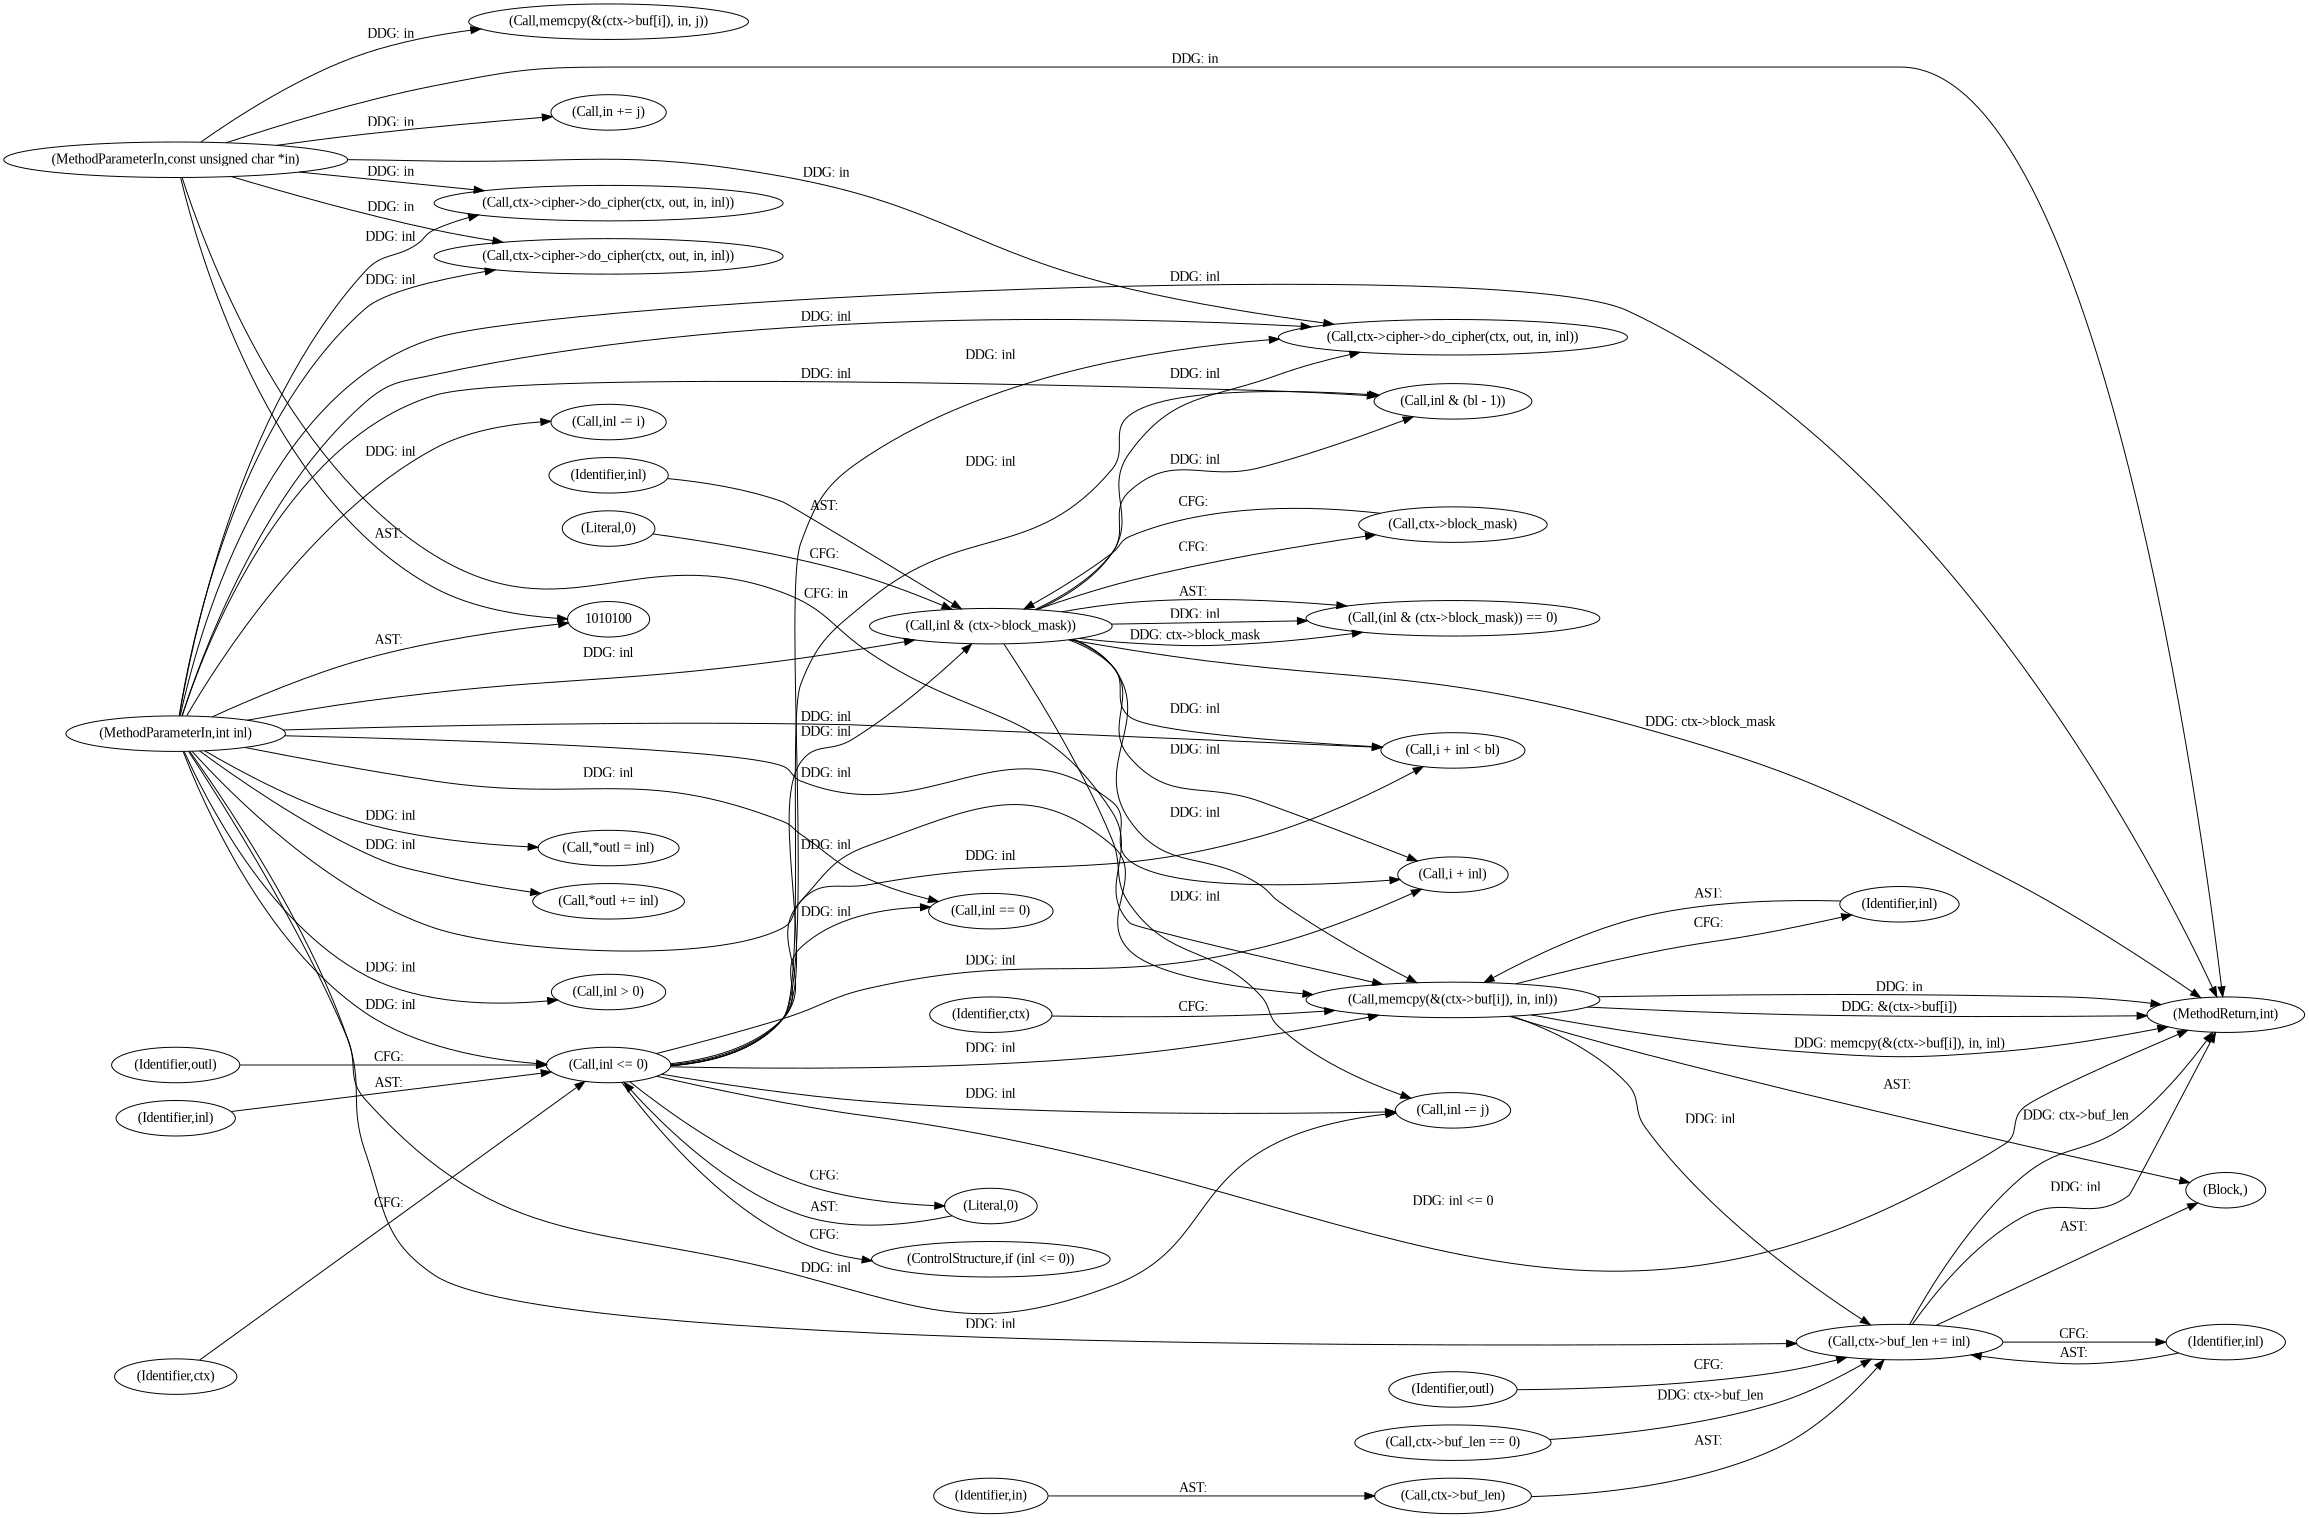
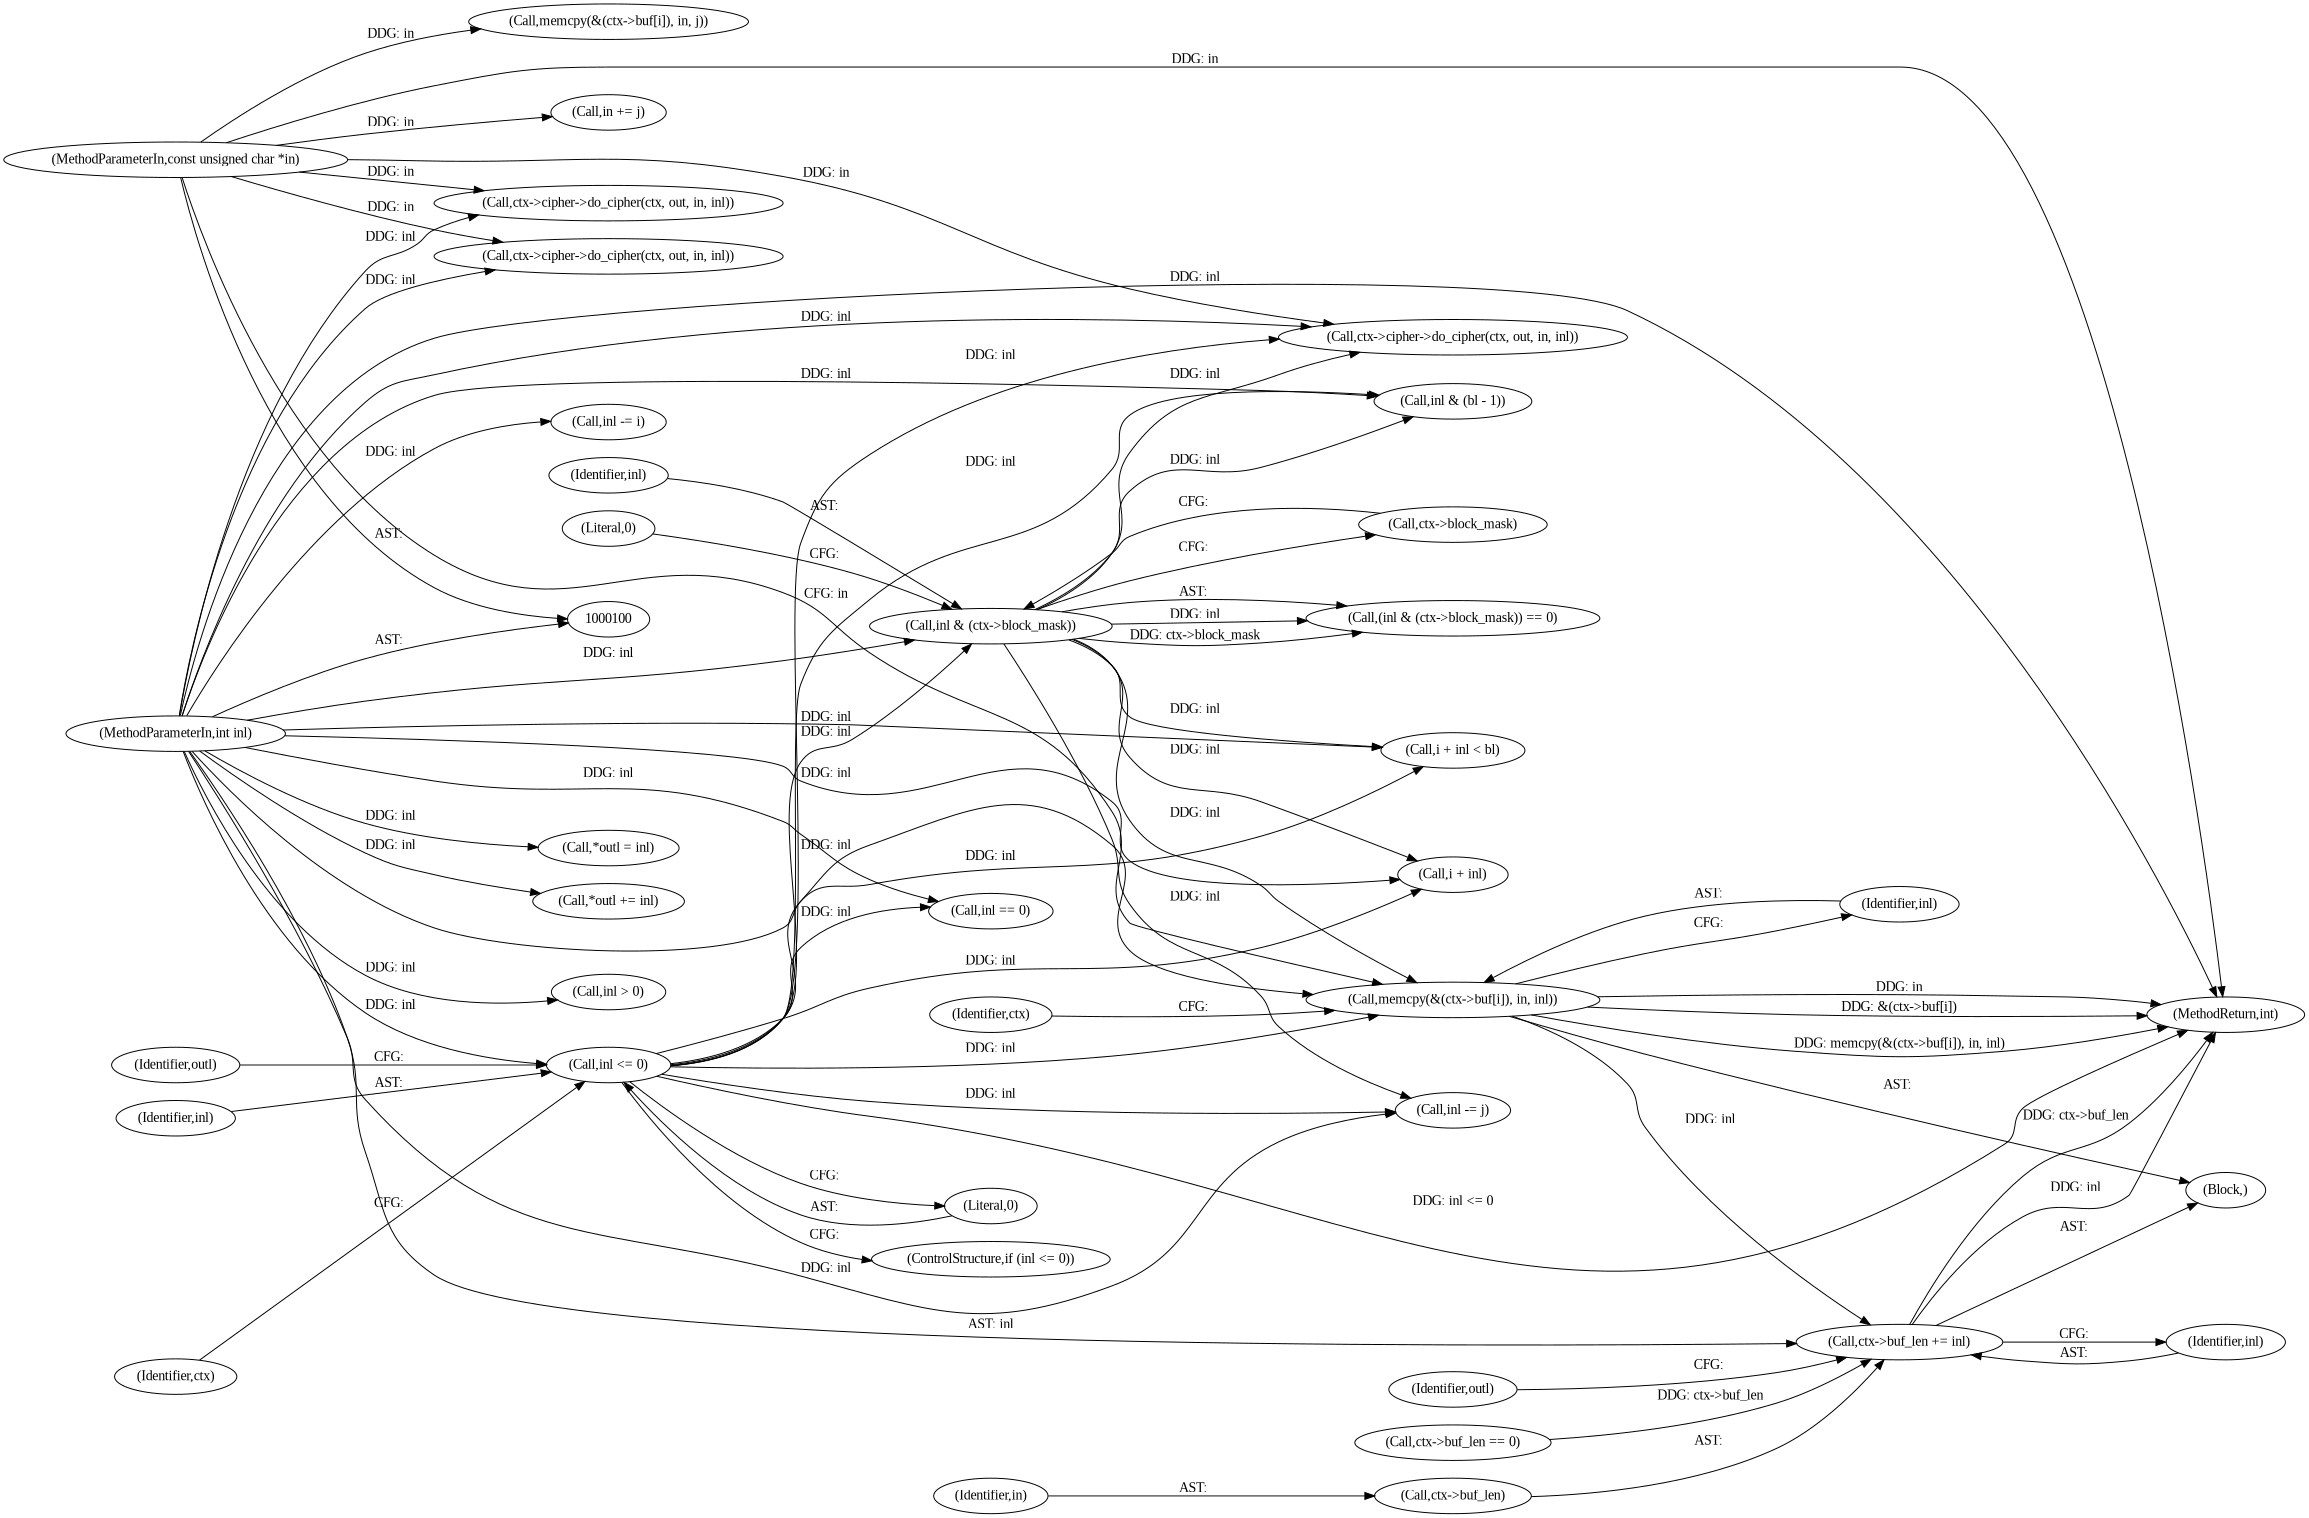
(609, 619) -> (609, 619)
(1658, 732) -> none
(991, 1325) -> (991, 1325)
